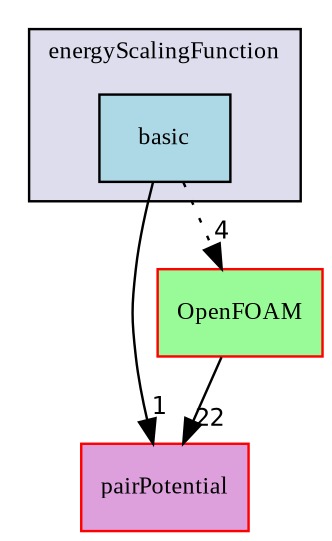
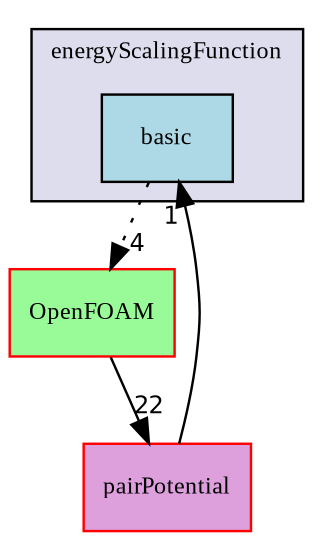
(133, 300) -> (199, 325)
